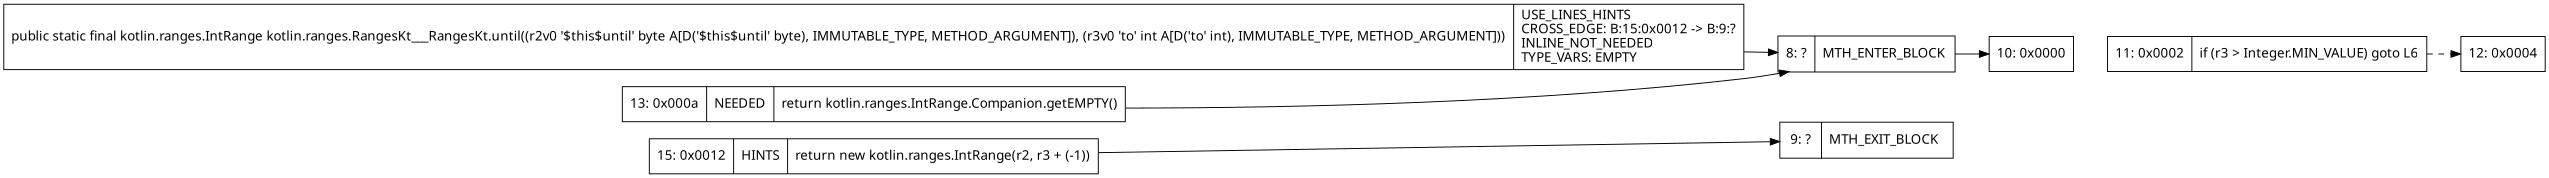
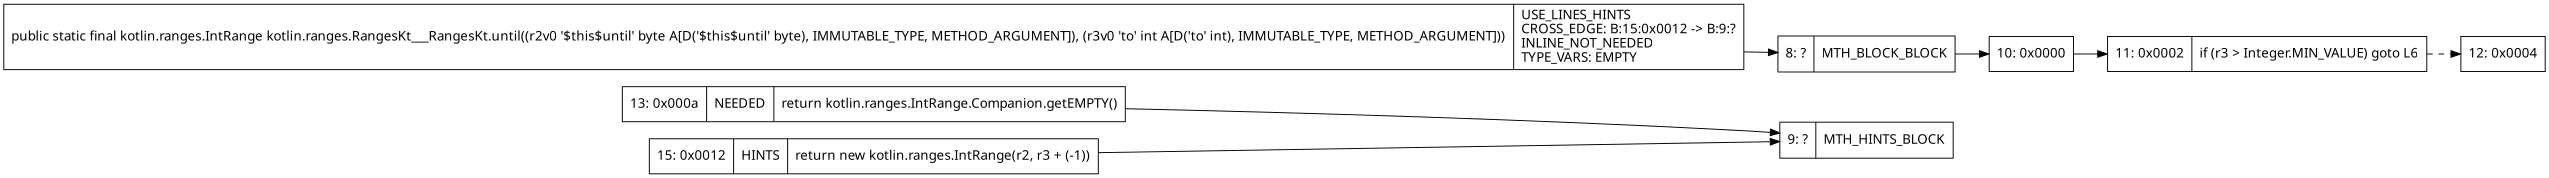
(1884, 54) -> (1884, 54)
none -> (2086, 54)
(1453, 101) -> (1448, 118)
(1884, 140) -> (1884, 140)
